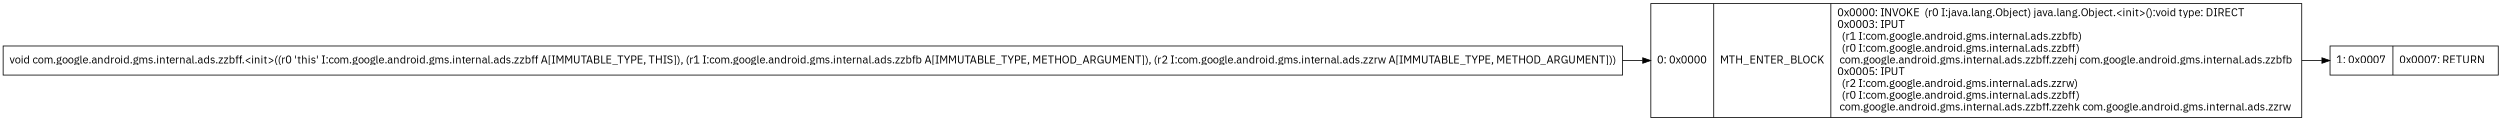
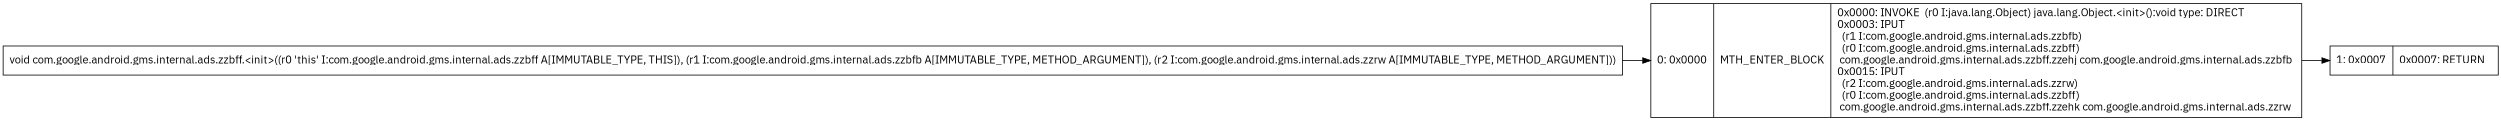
(1874, 72) -> (1874, 72)
